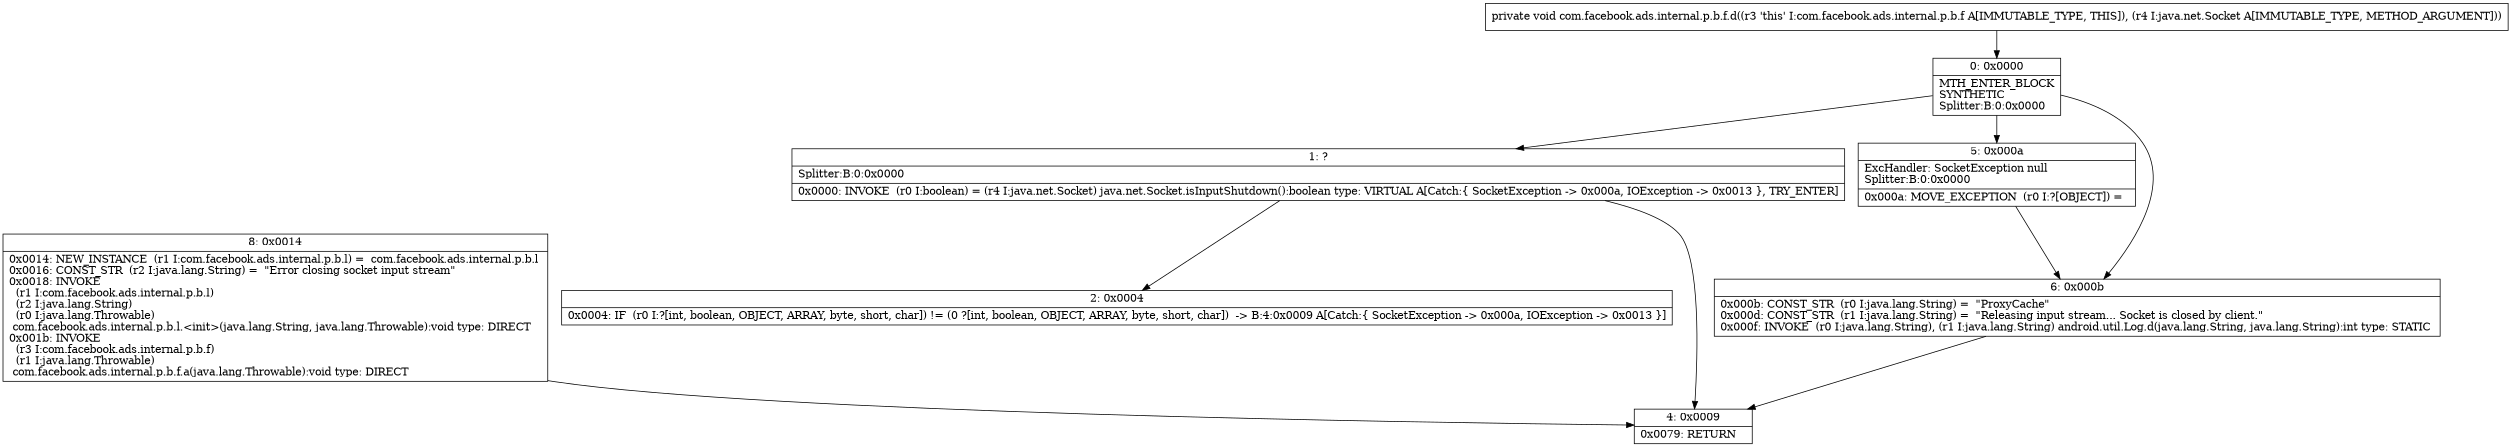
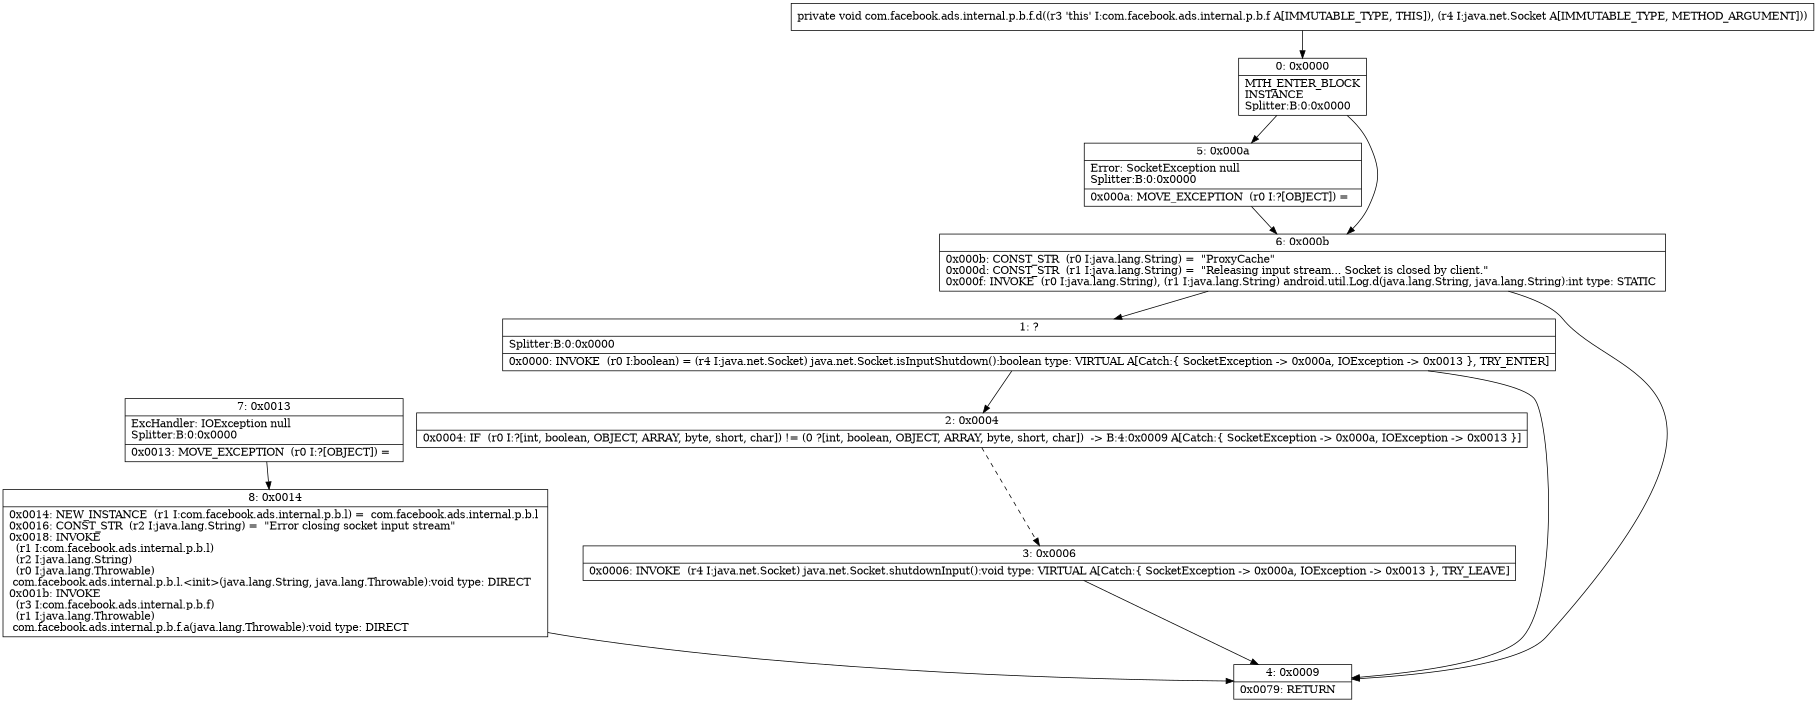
(1972, 95) -> (1274, 95)
(1728, 122) -> (1165, 304)
(1956, 169) -> (1165, 169)
none -> (264, 430)
none -> (1049, 563)
